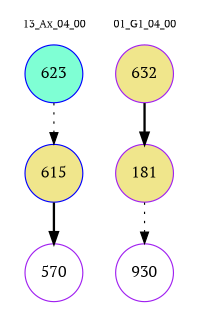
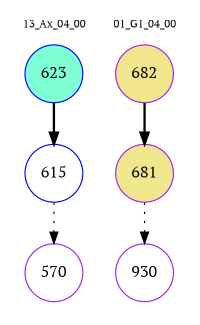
(145, 74) -> (145, 74)
(54, 118) -> (54, 118)
(54, 173) -> (54, 173)
(145, 173) -> (145, 173)
(54, 217) -> (54, 217)
